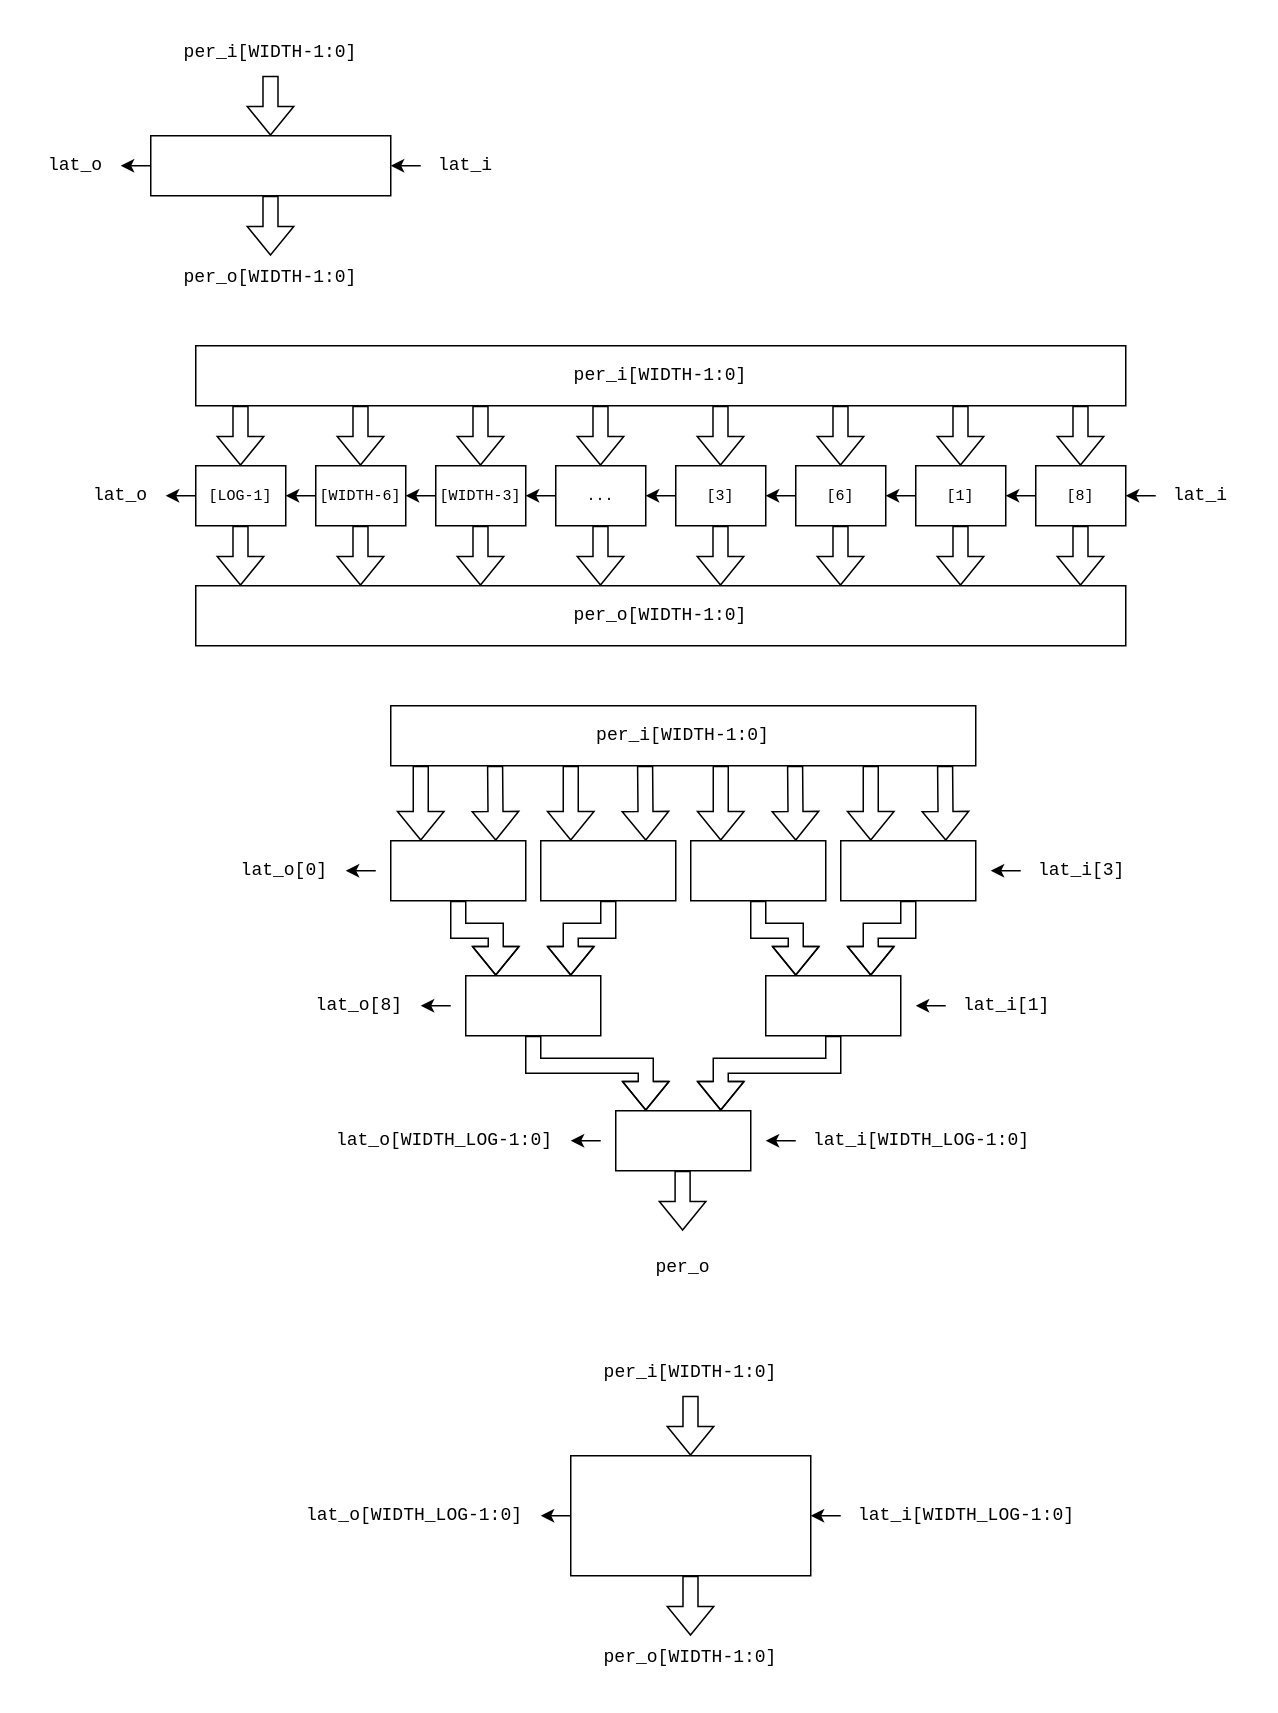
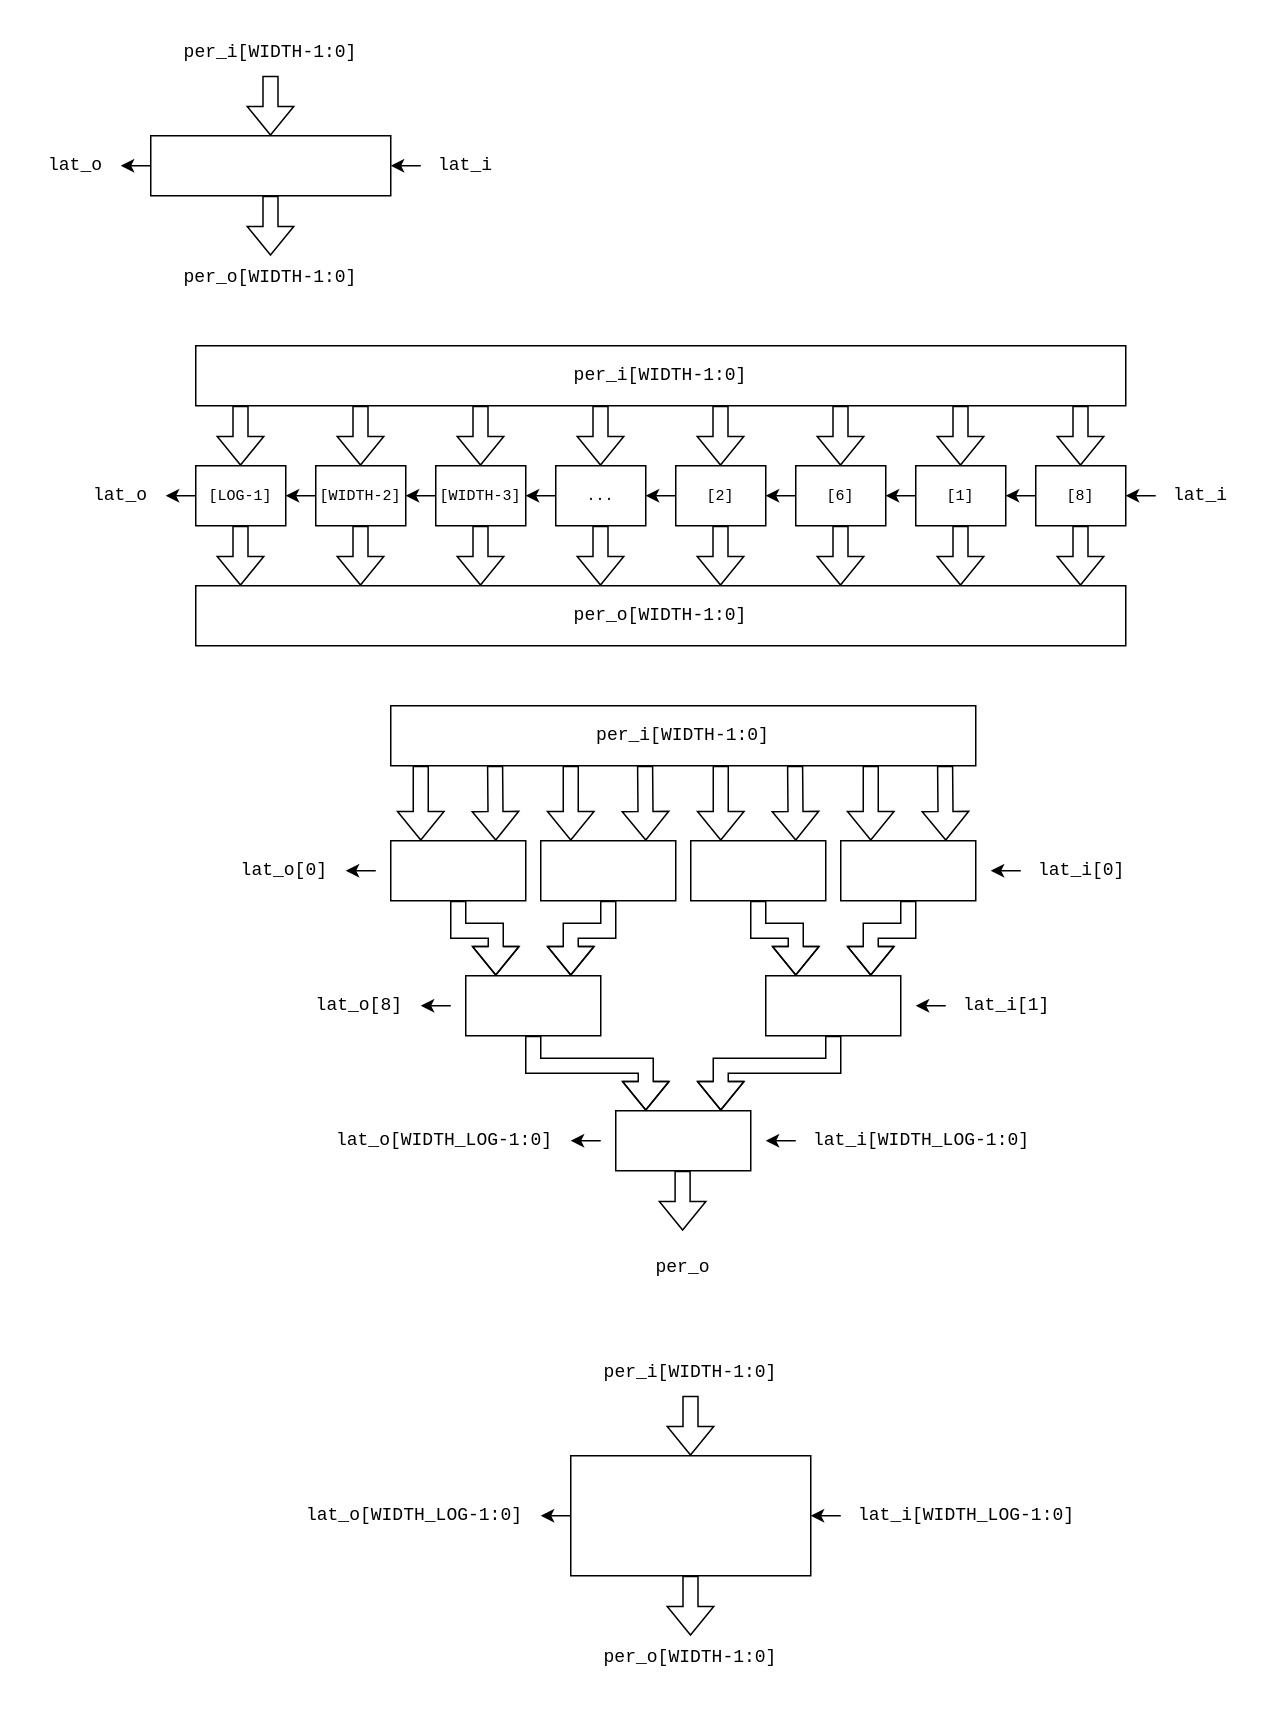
(361, 496) -> (361, 496)
(721, 496) -> (721, 496)
(1074, 871) -> (1074, 871)
